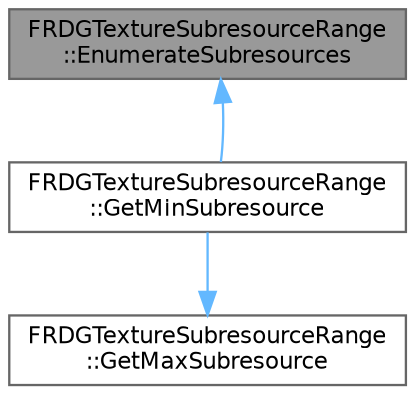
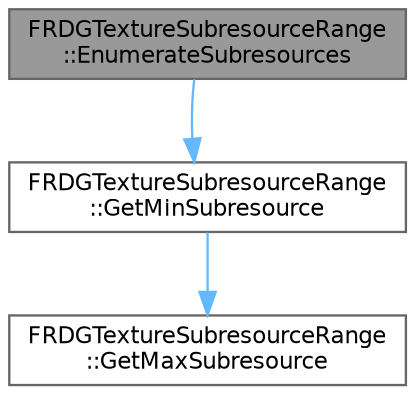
(223, 132) -> (192, 109)
